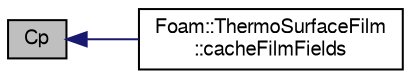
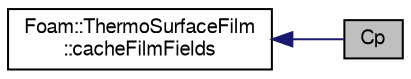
(113, 39) -> (318, 39)
